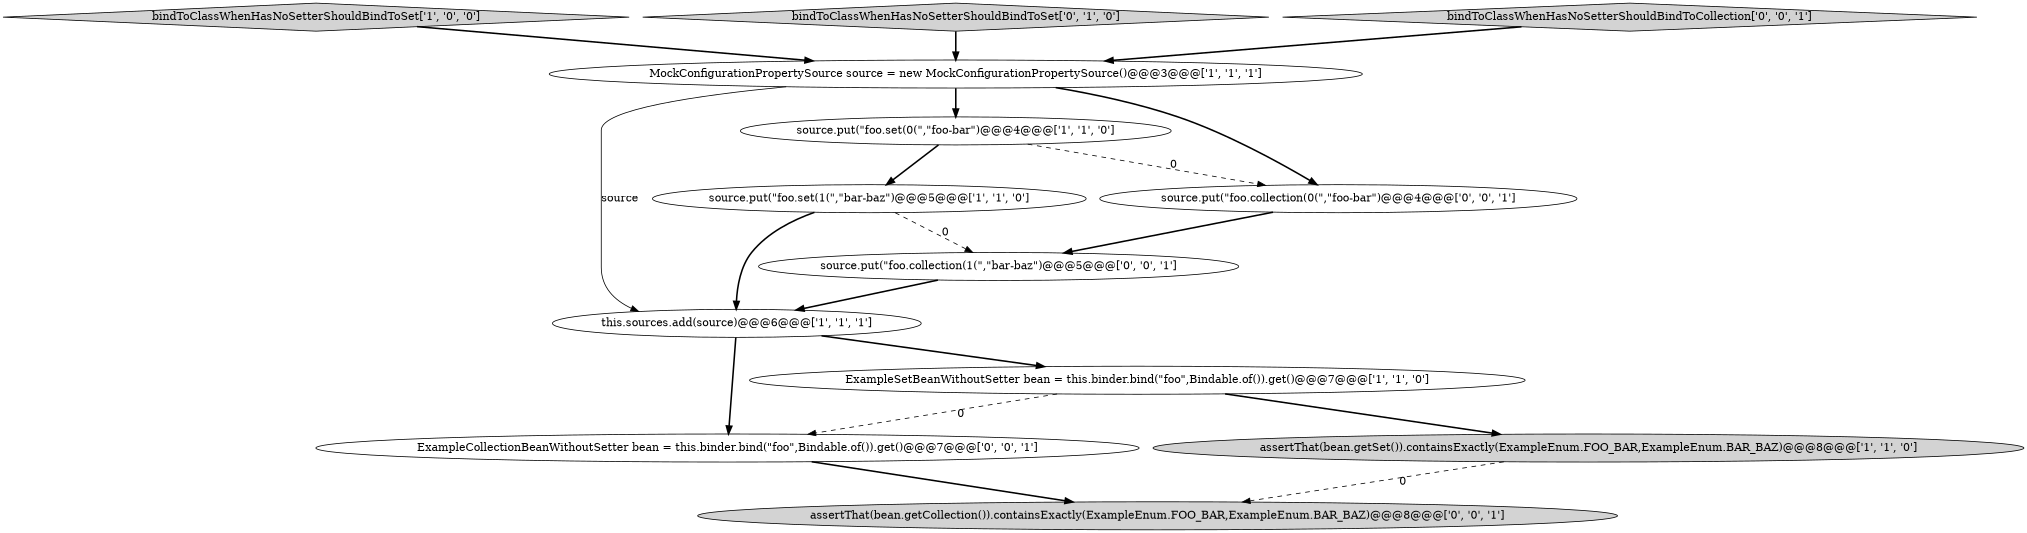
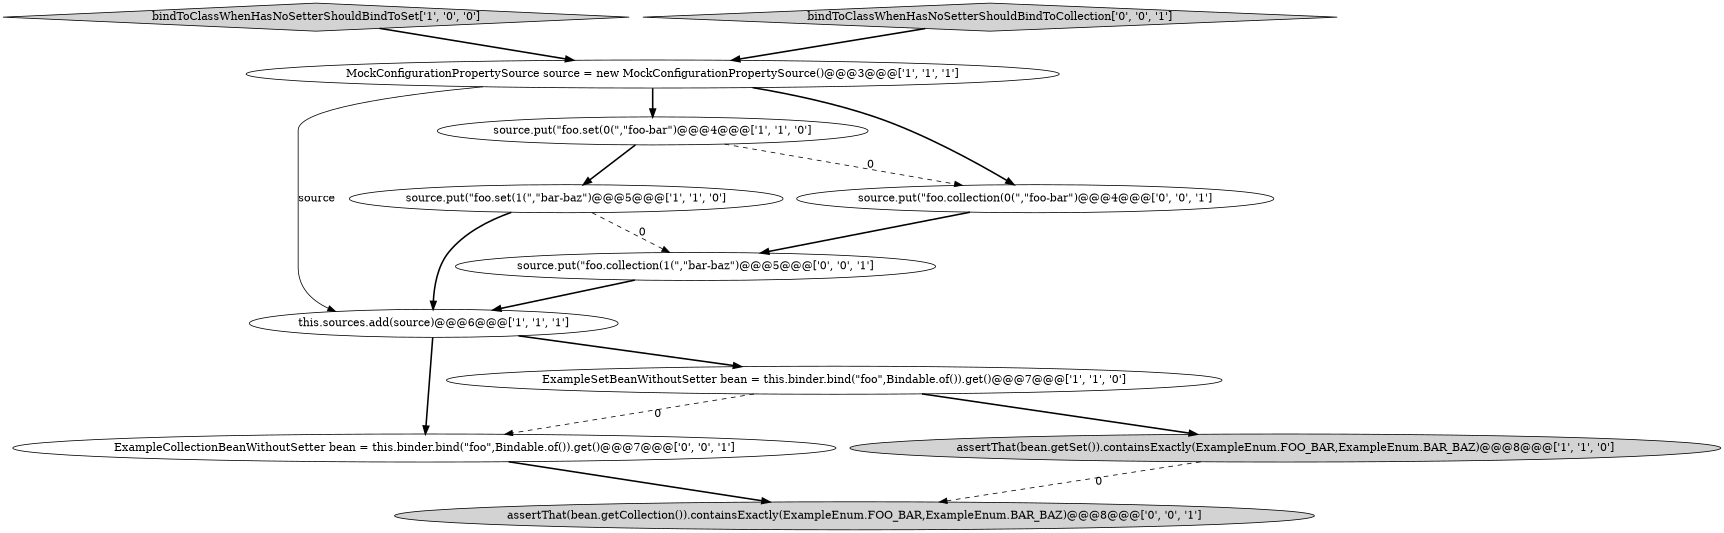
(956, 17) -> none
